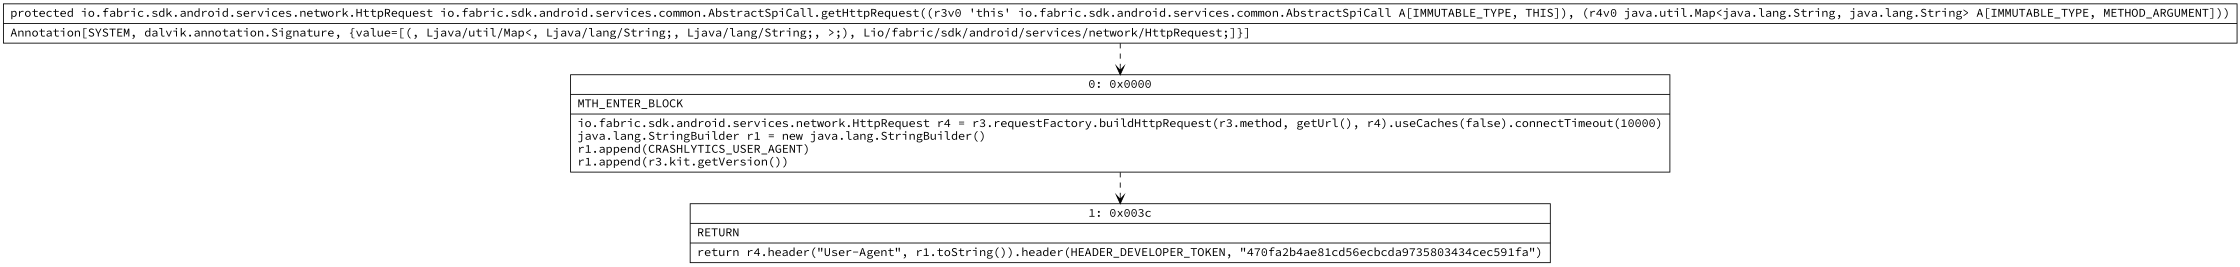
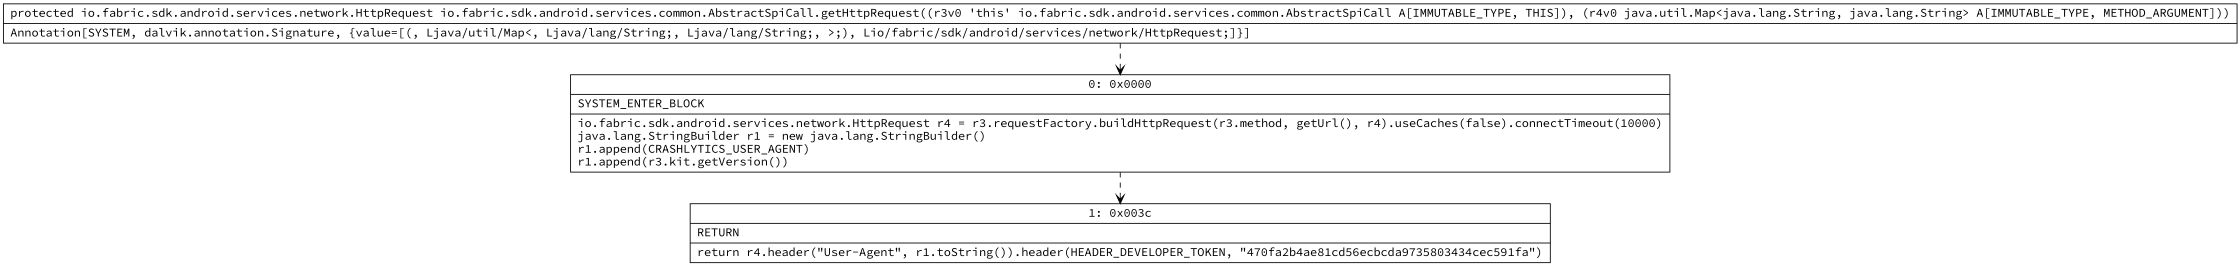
(630, 104) -> (641, 104)
